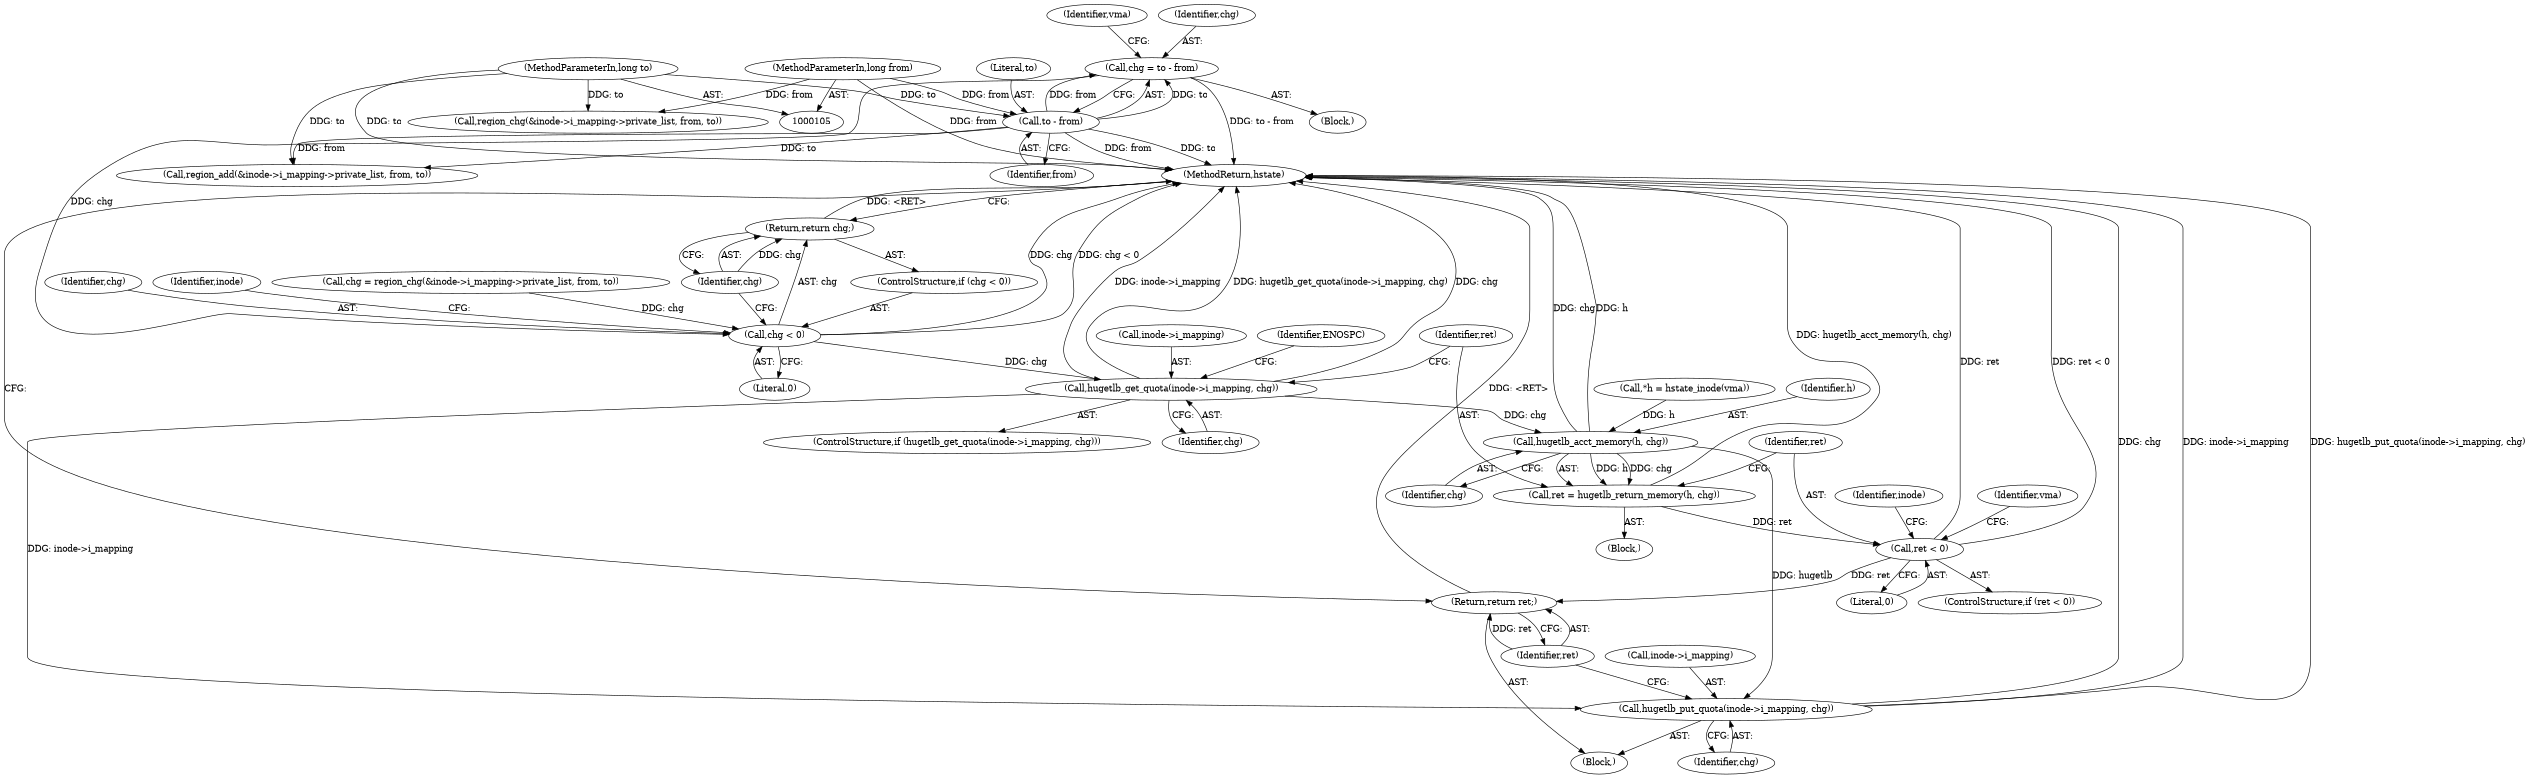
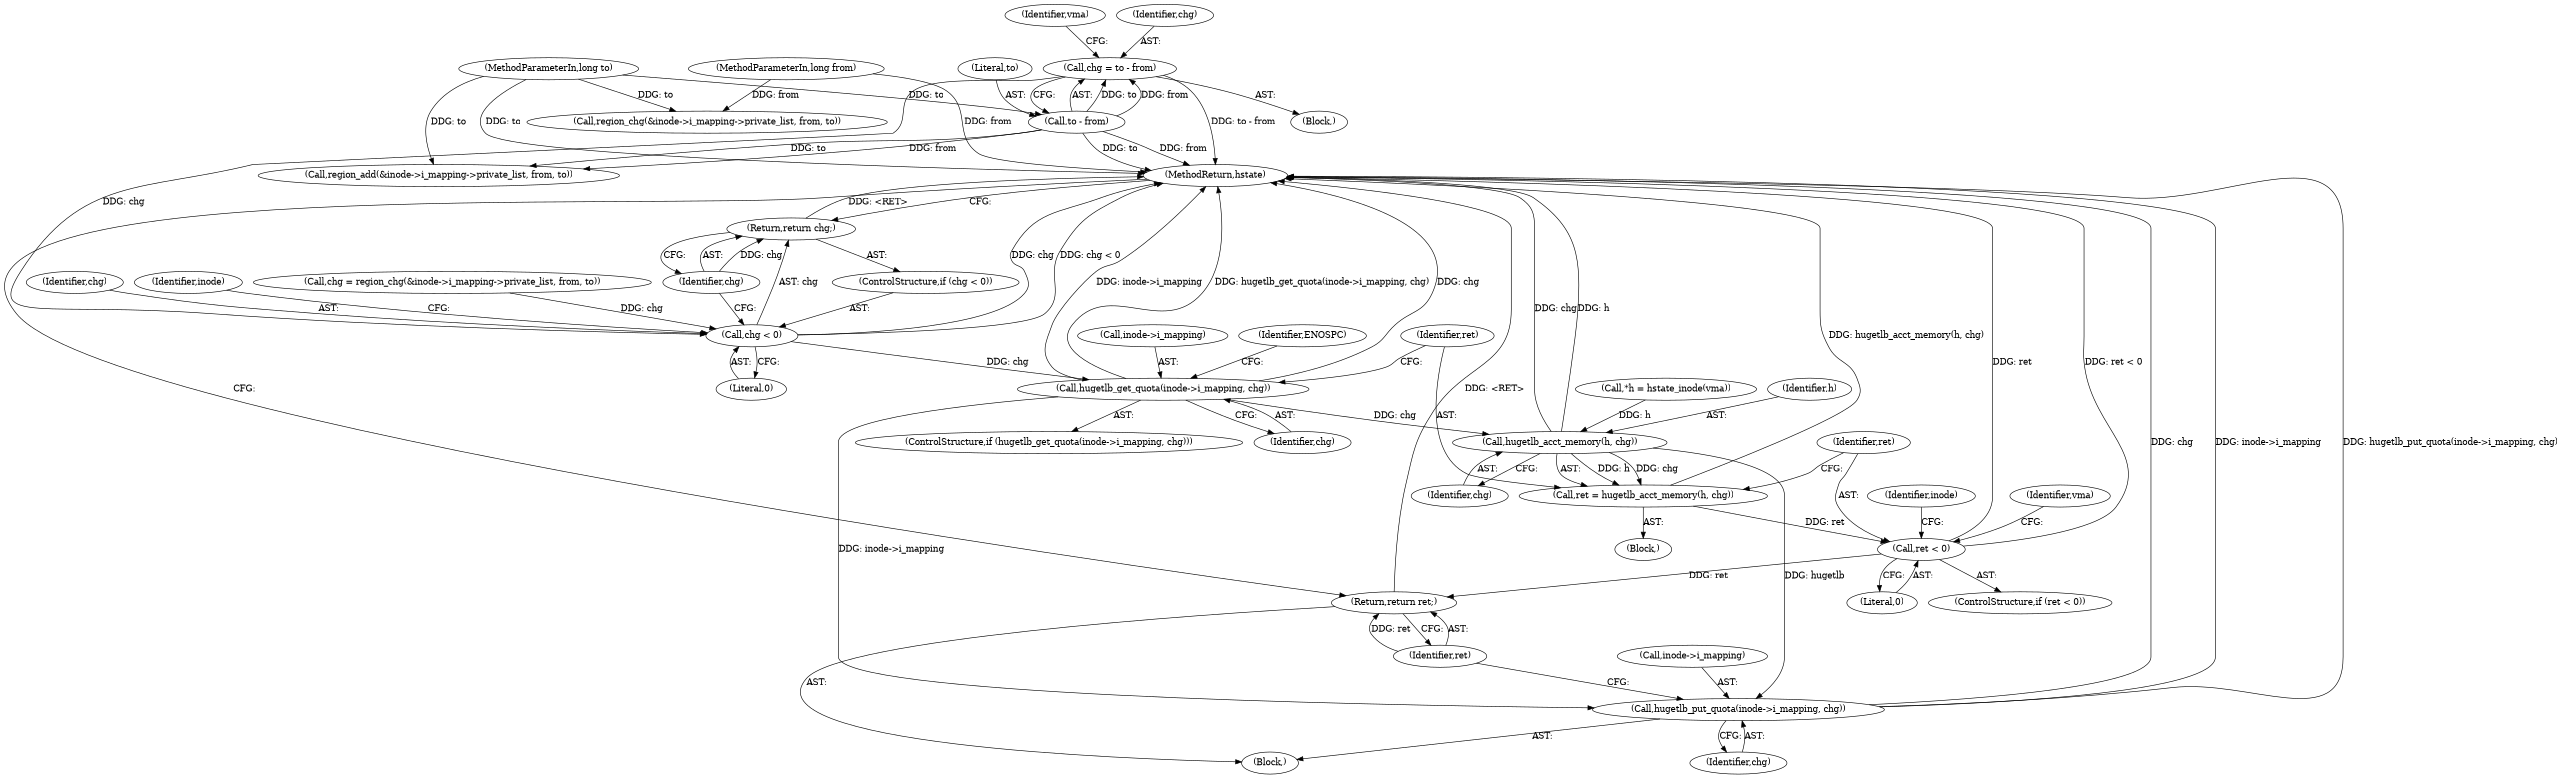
(950, 95) -> none
(812, 122) -> none
(1042, 176) -> none
(1624, 496) -> (1643, 496)
